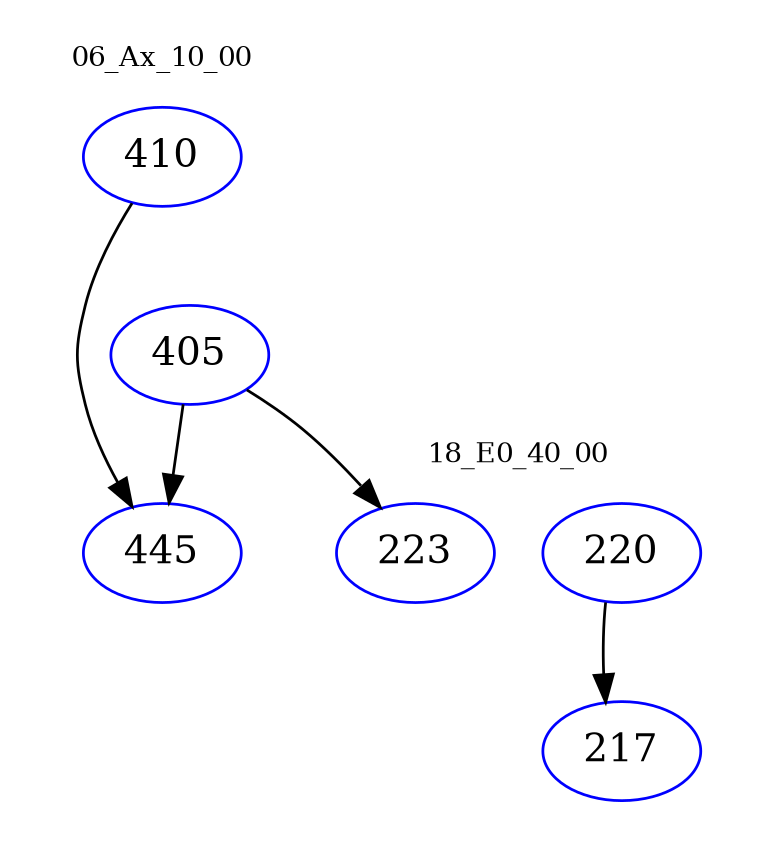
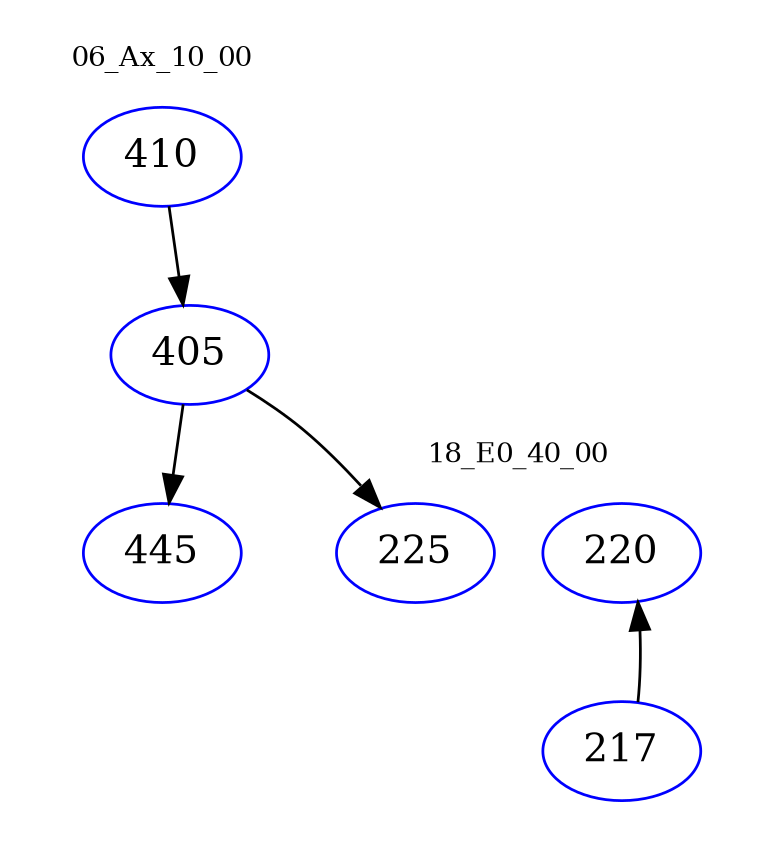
(78, 341) -> (174, 242)
(415, 553) -> (415, 553)
(603, 638) -> (640, 666)
